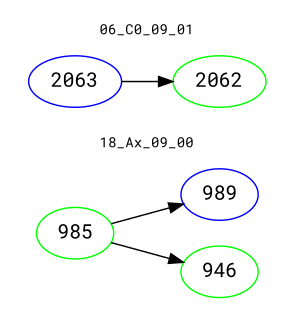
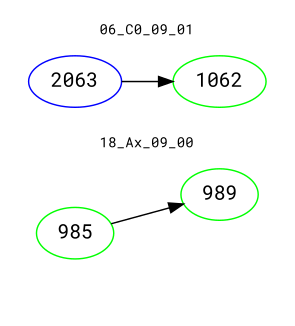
(220, 82) -> (220, 82)
(220, 195) -> (220, 195)
(220, 272) -> none
